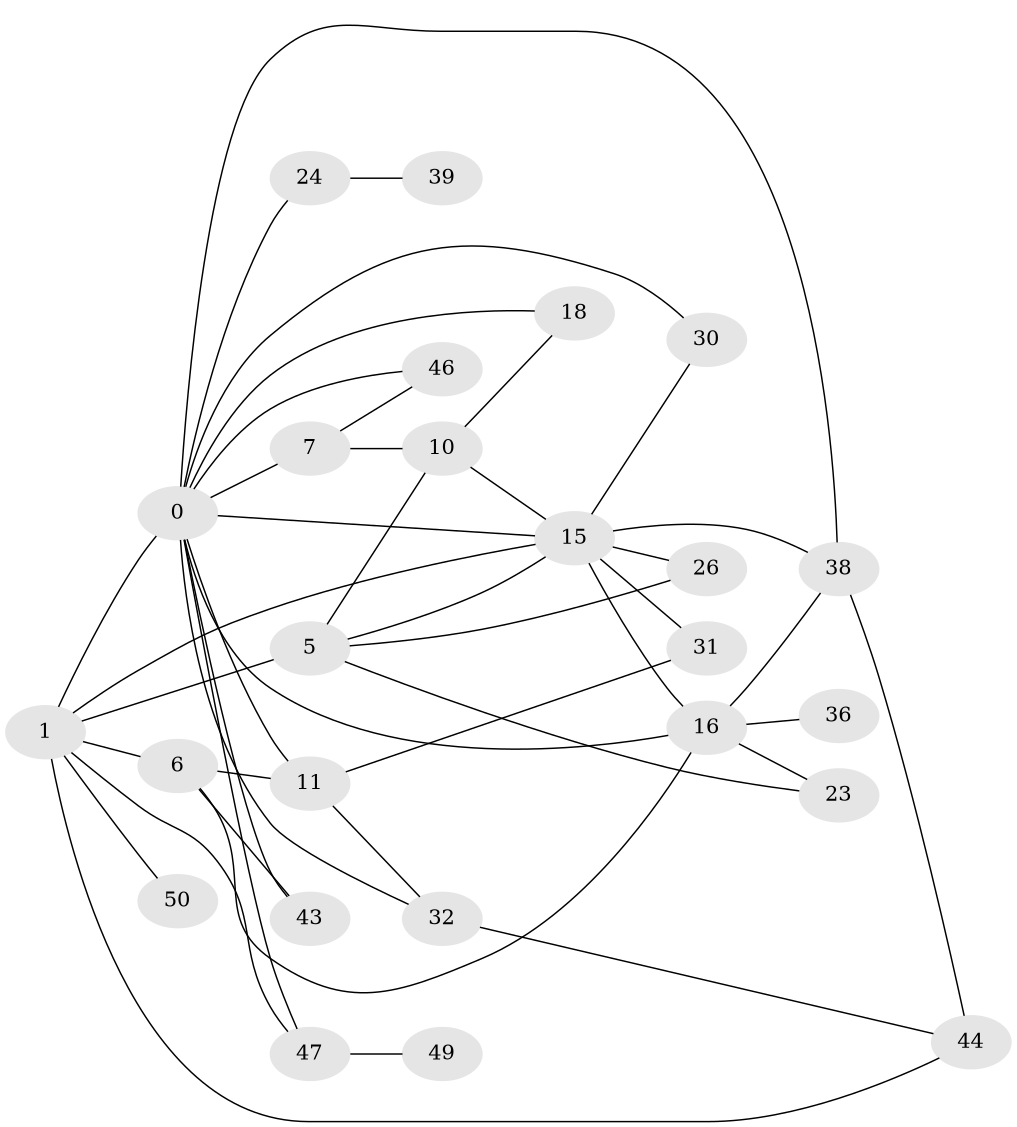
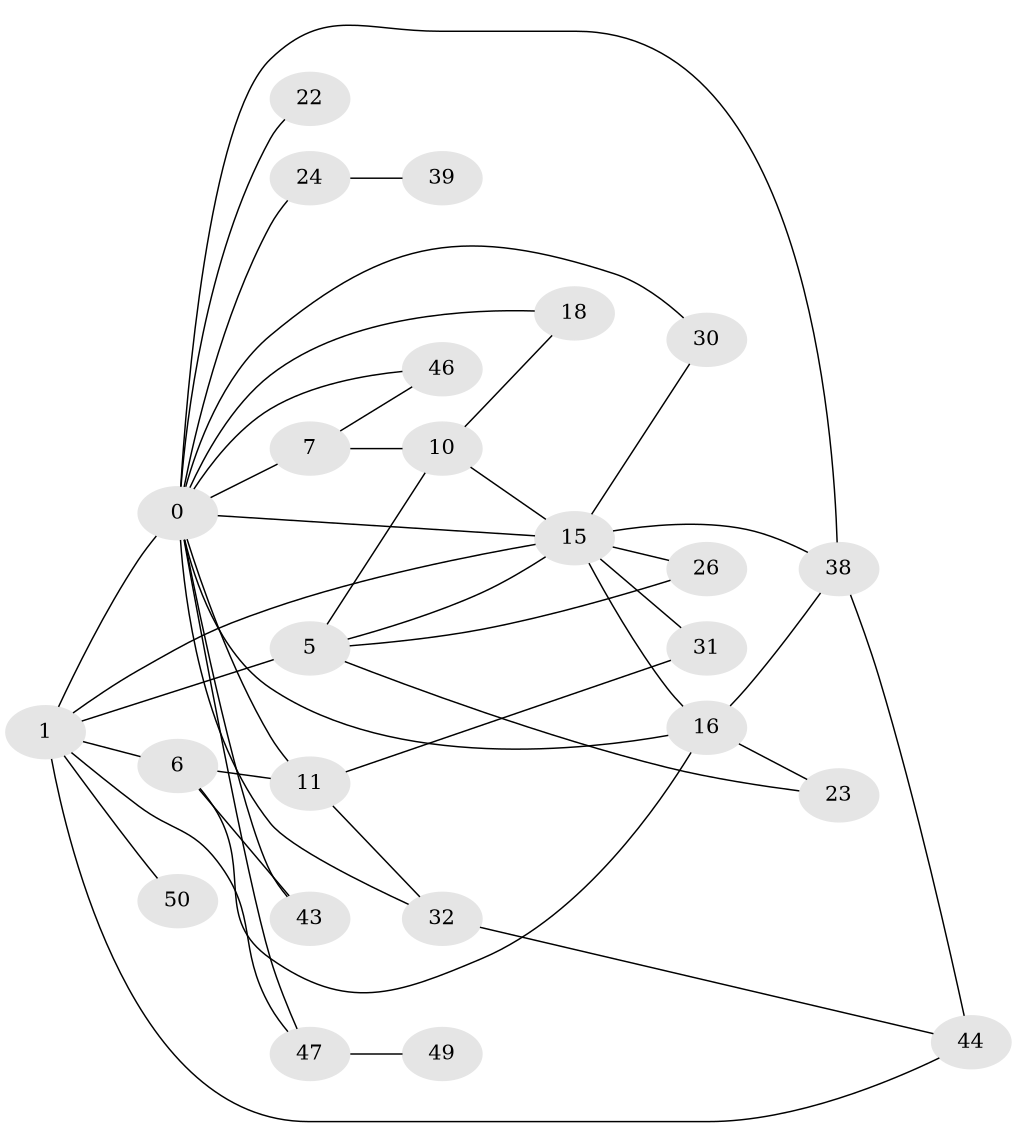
none -> (310, 99)
(839, 716) -> none
